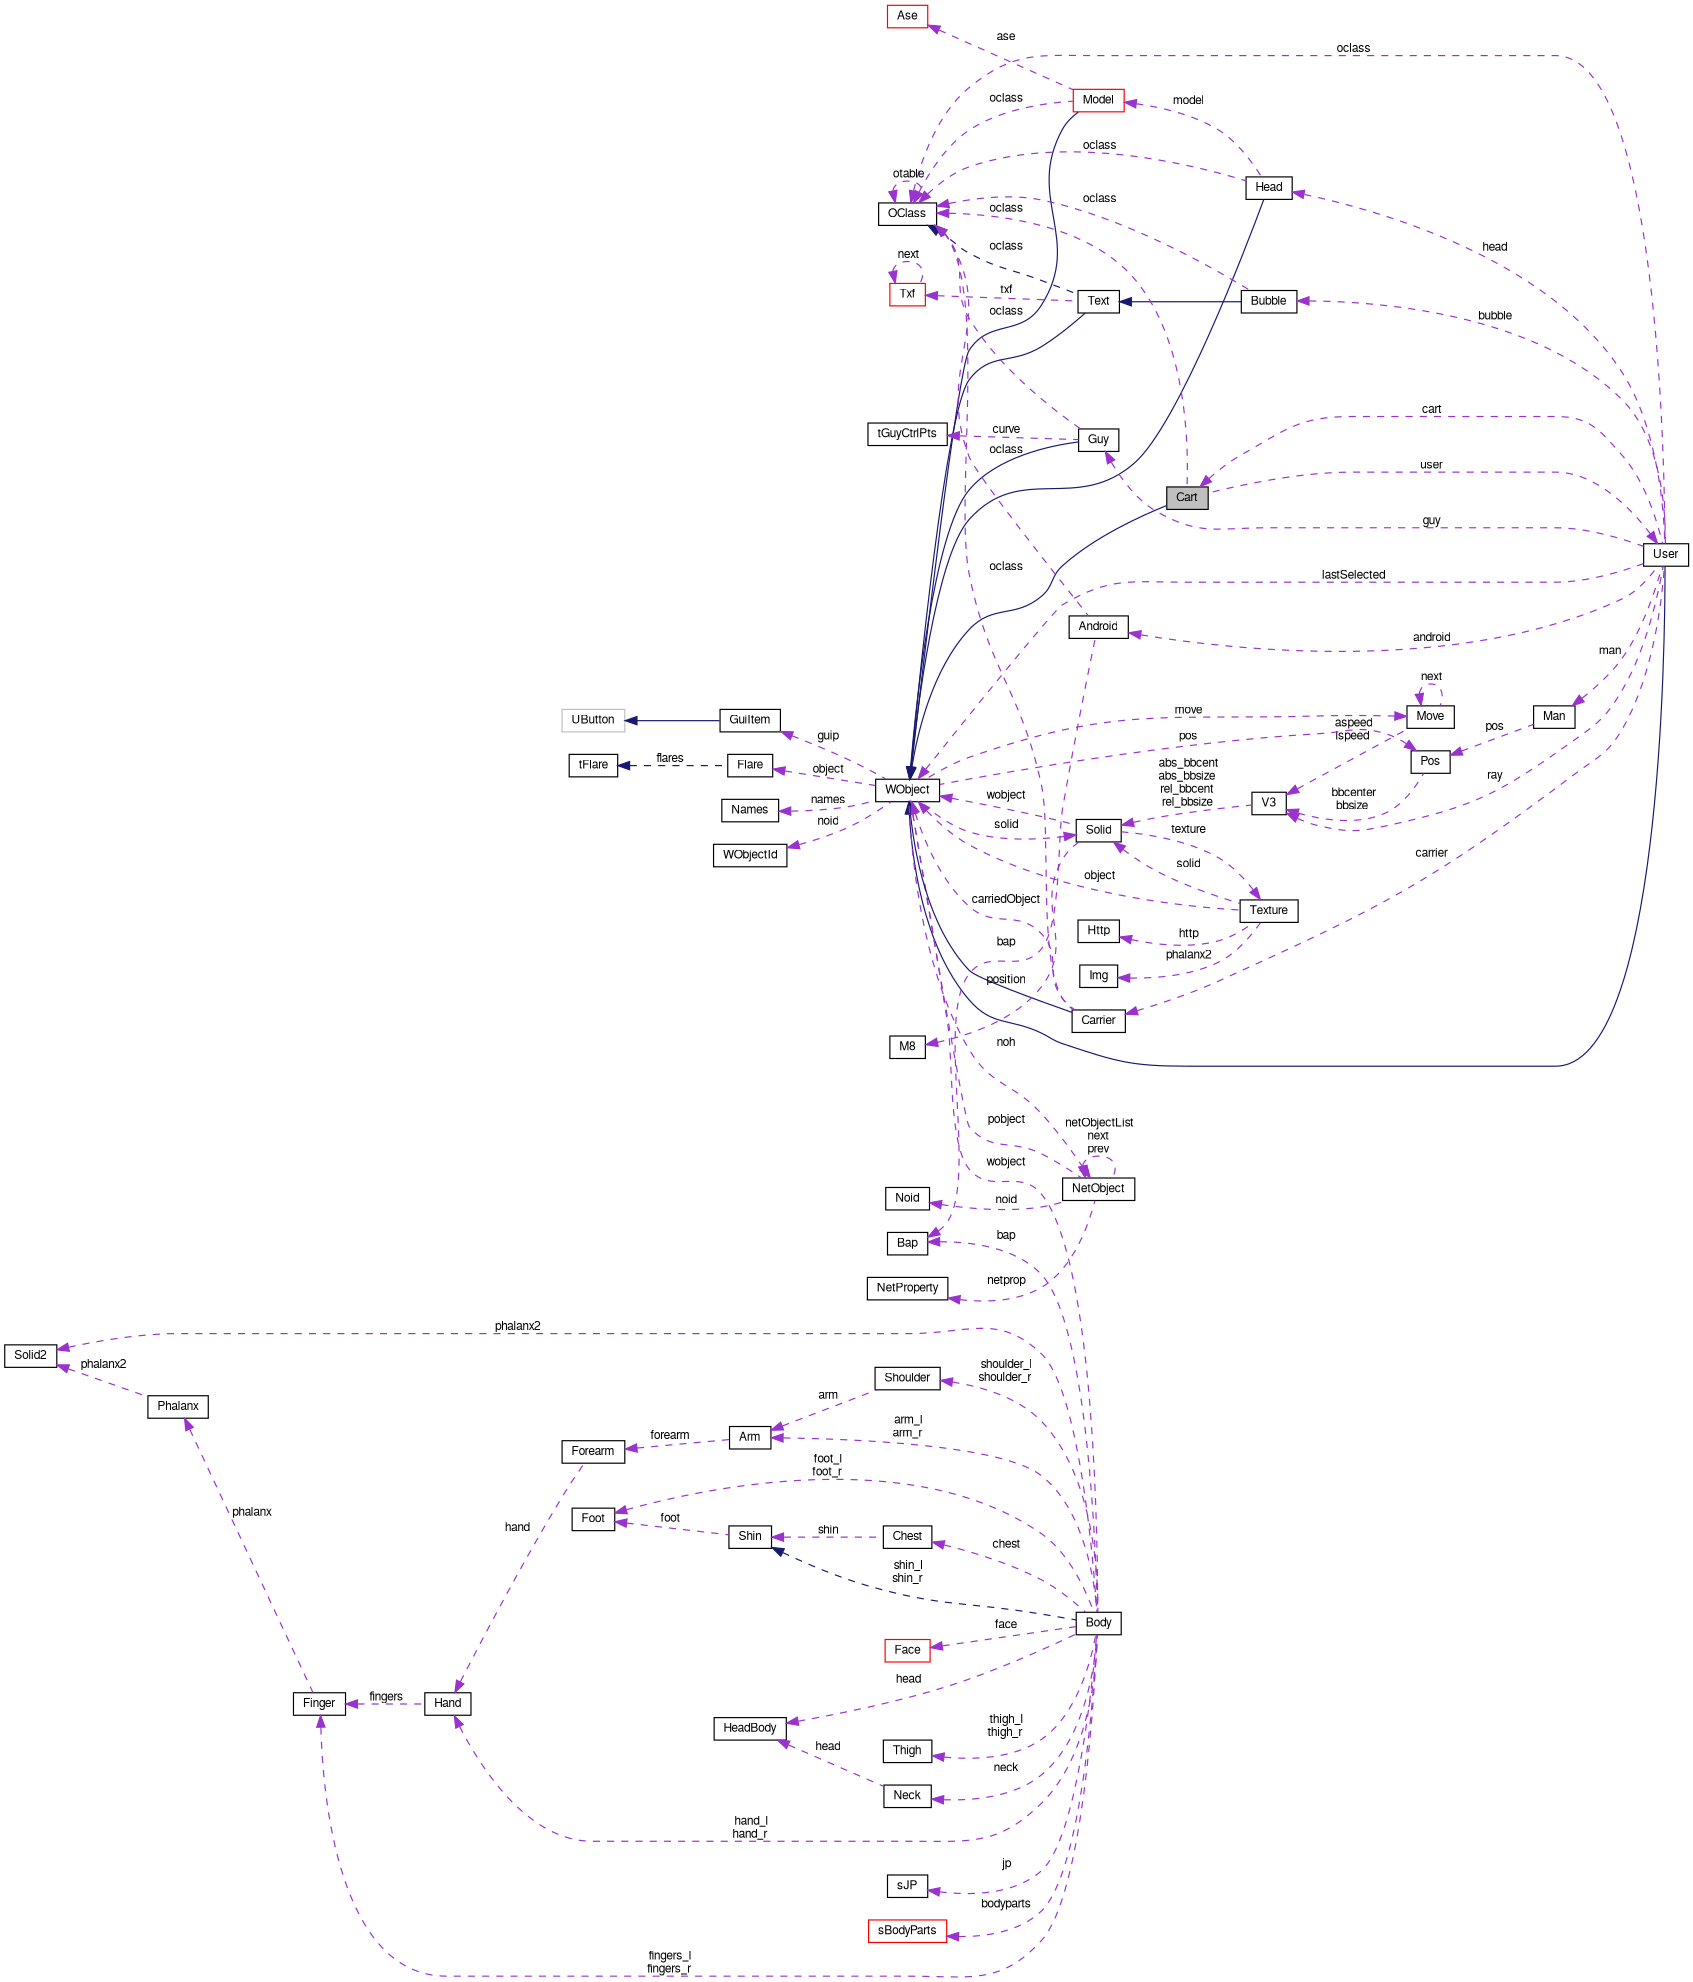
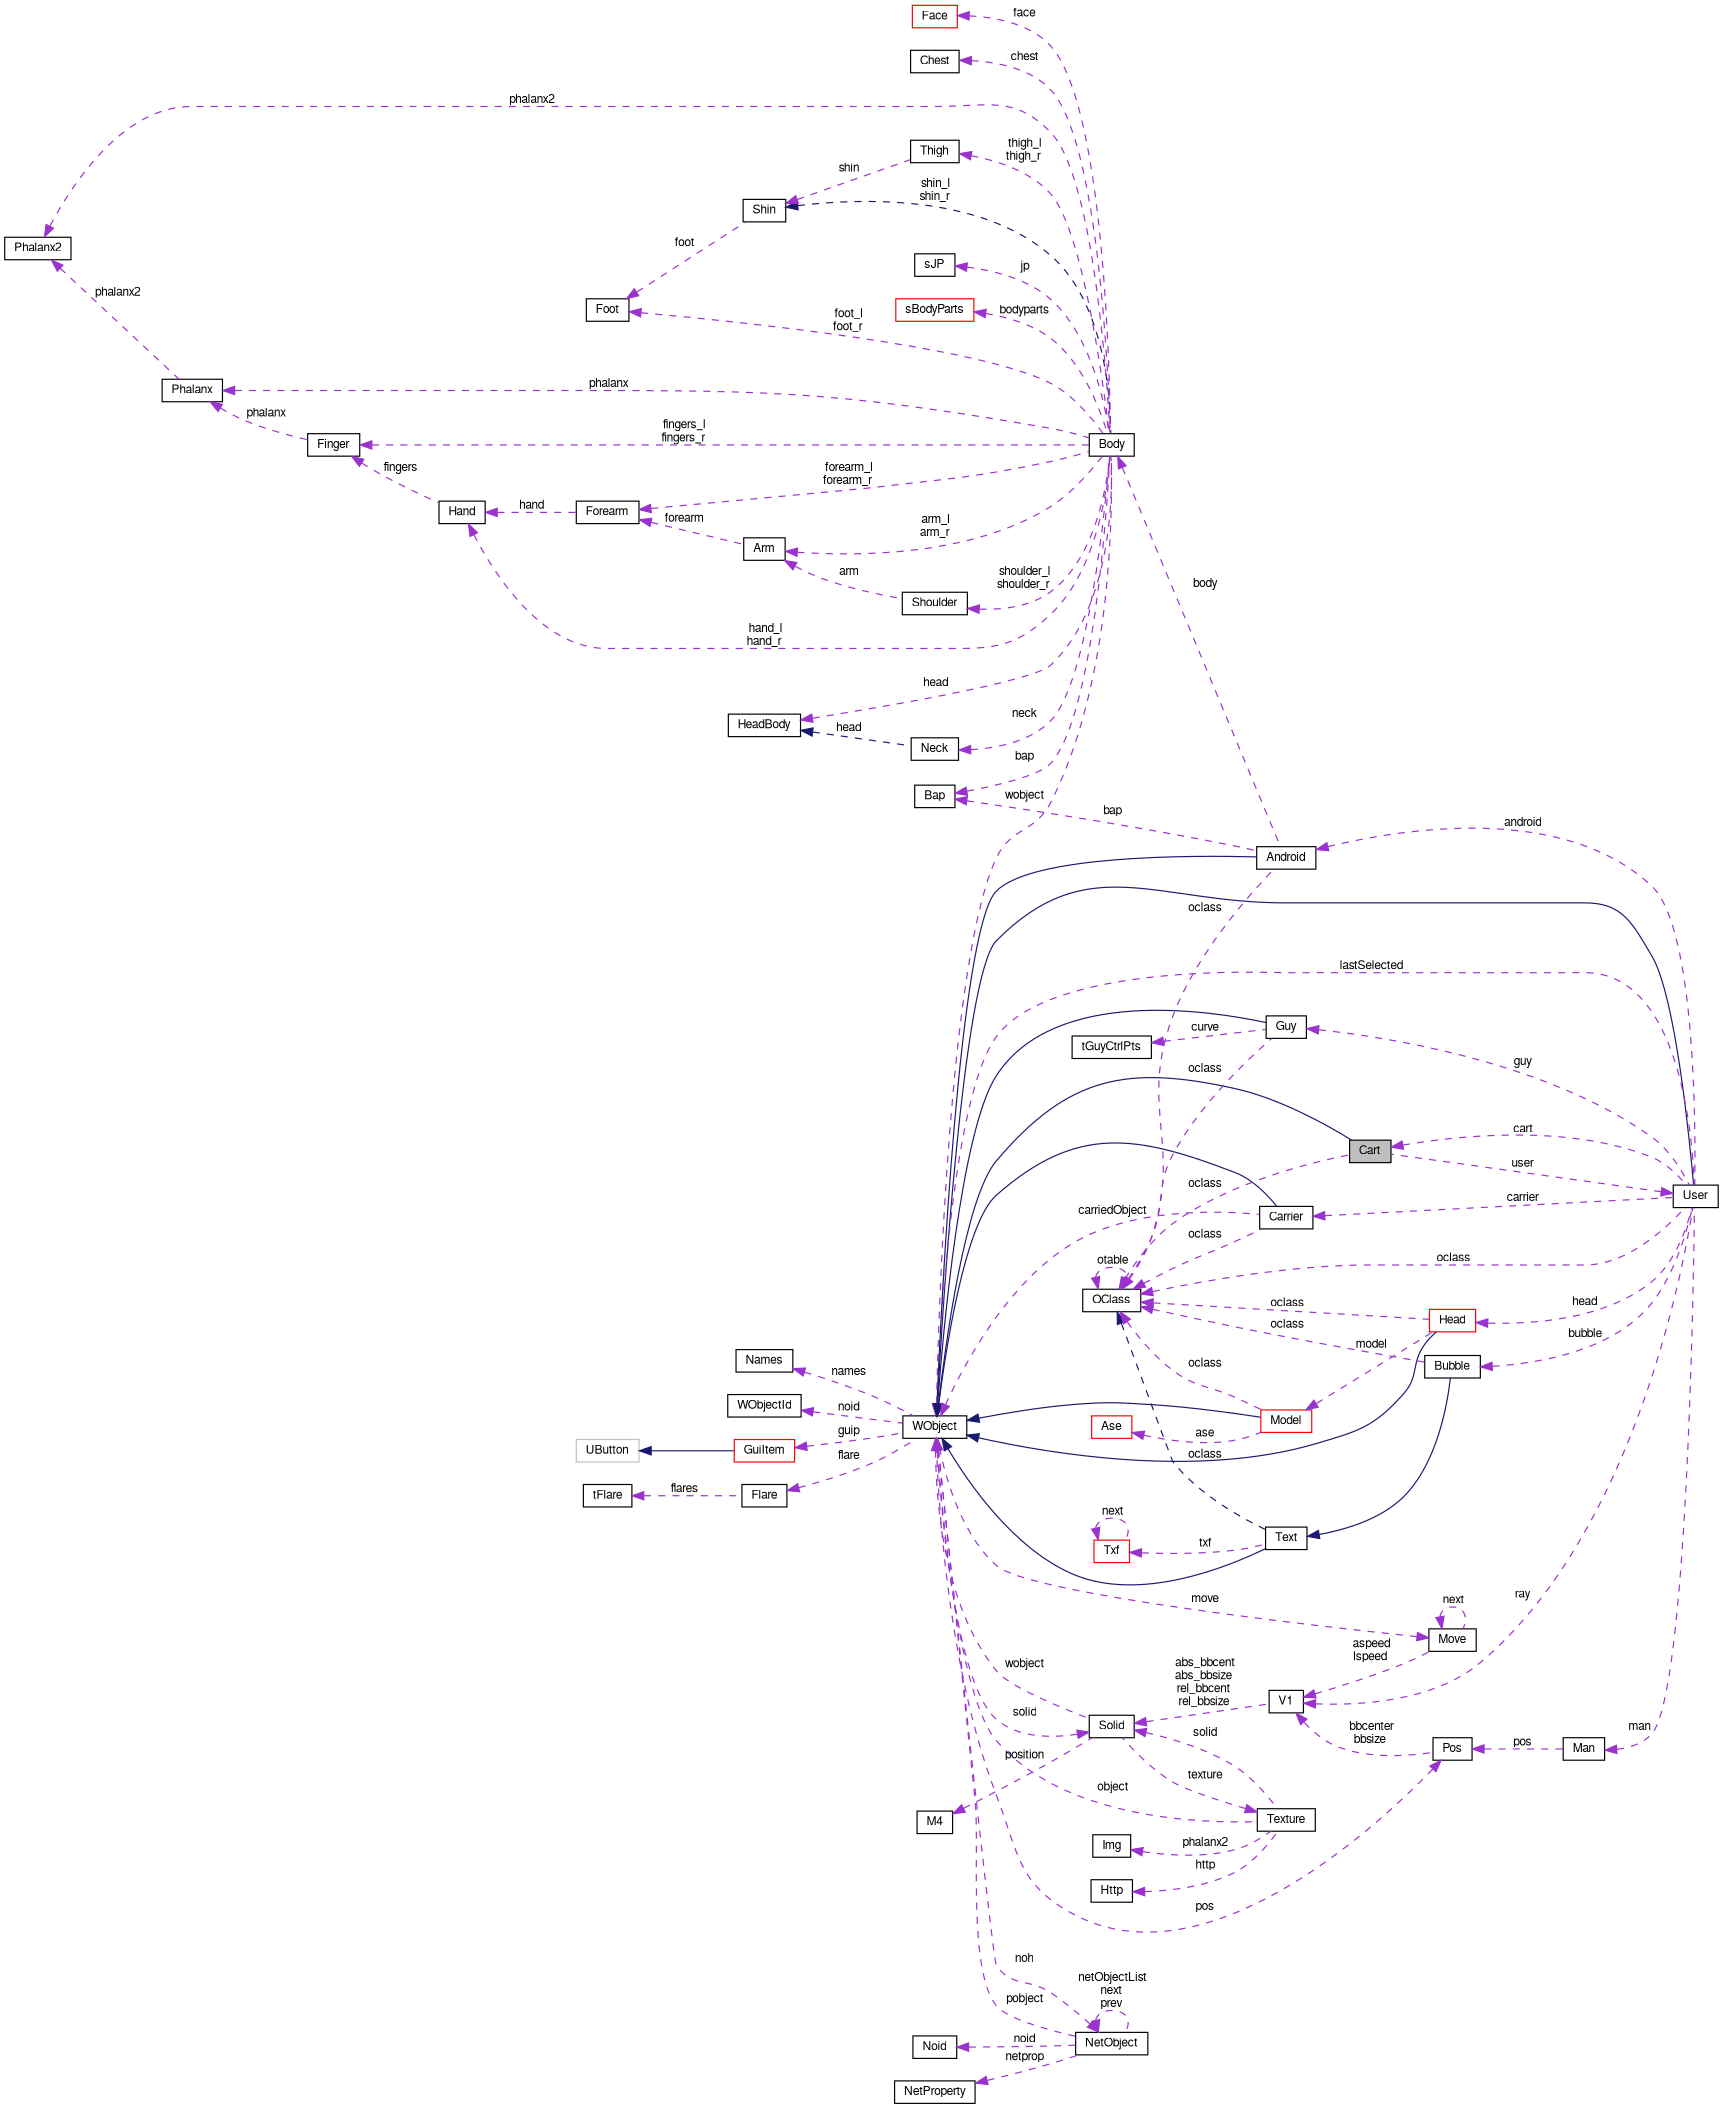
(1269, 188) -> (1453, 1321)
none -> (664, 391)
none -> (871, 488)
none -> (1201, 657)
(750, 721) -> (764, 1451)
(679, 766) -> (693, 1496)
(827, 770) -> (848, 1456)
(1269, 803) -> (1286, 1702)
none -> (993, 899)
(908, 1047) -> (935, 1822)
(31, 1356) -> (38, 248)
(833, 1537) -> (854, 180)
(836, 1766) -> (862, 739)
